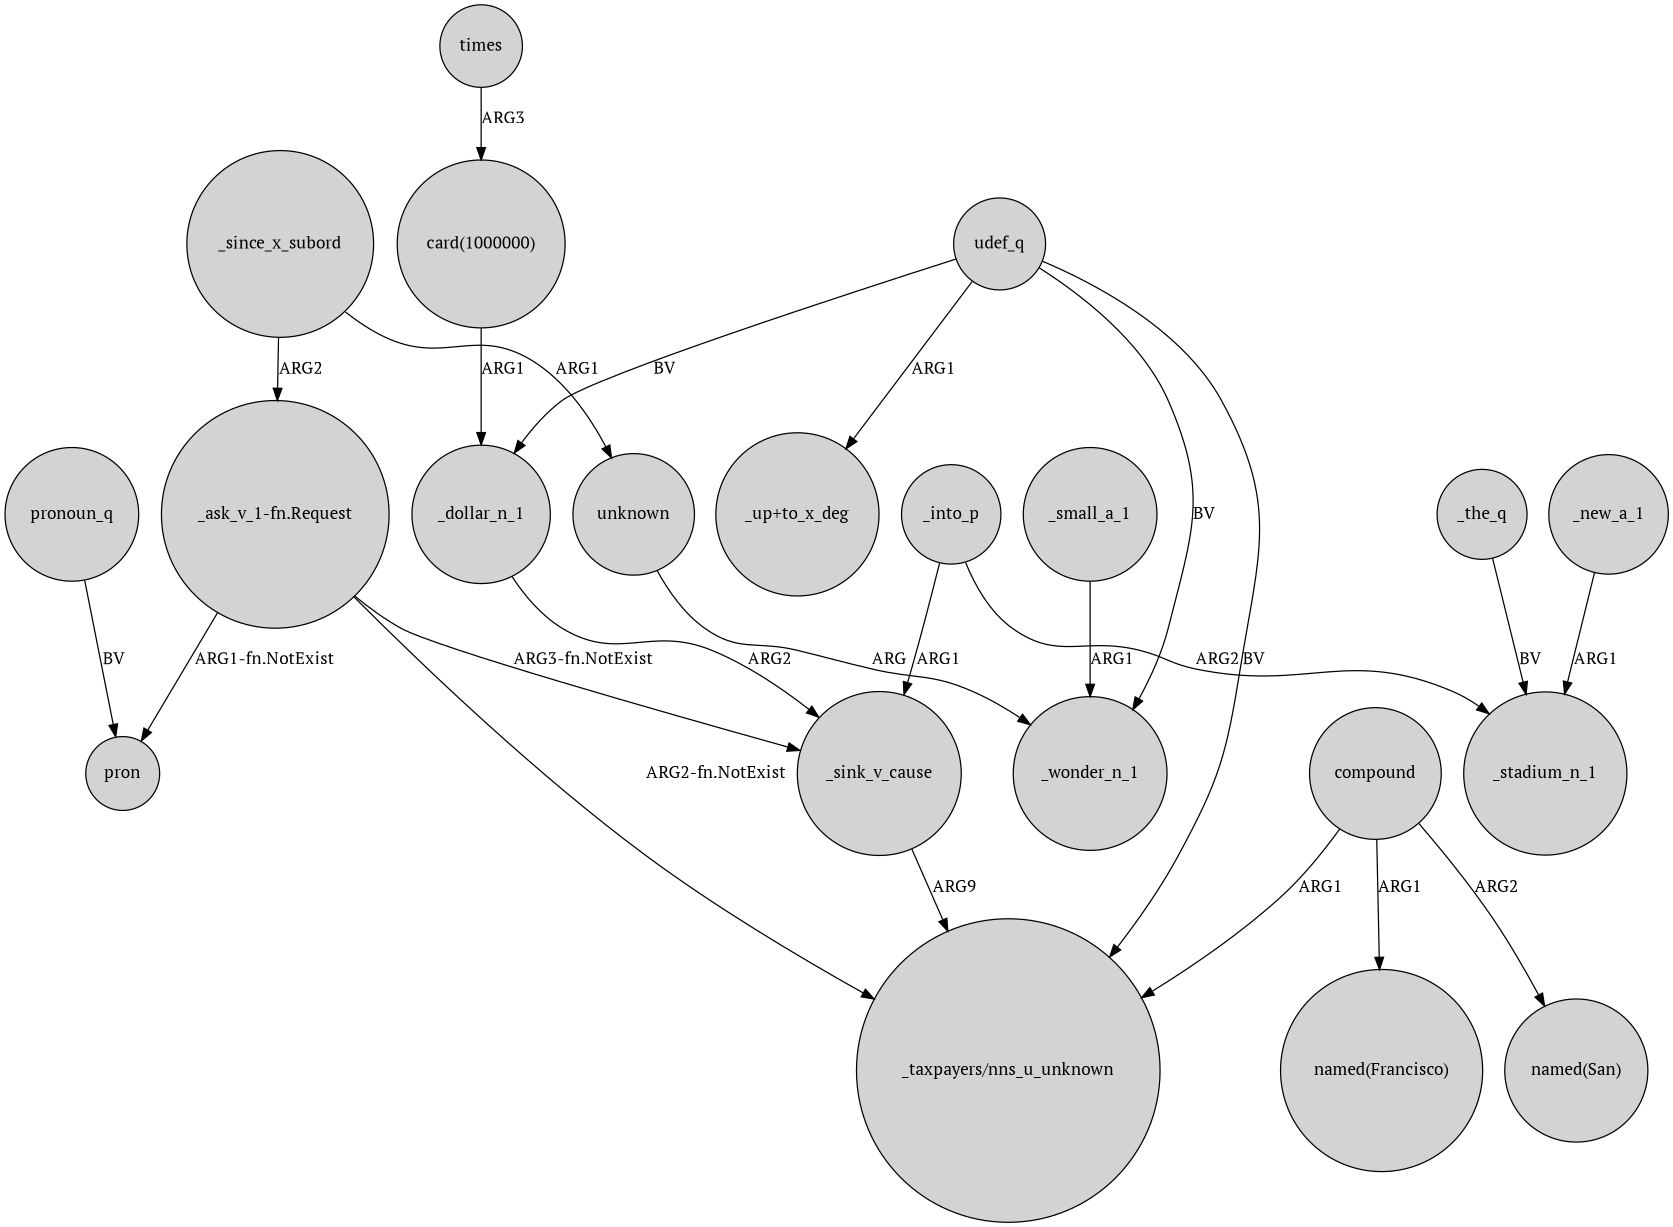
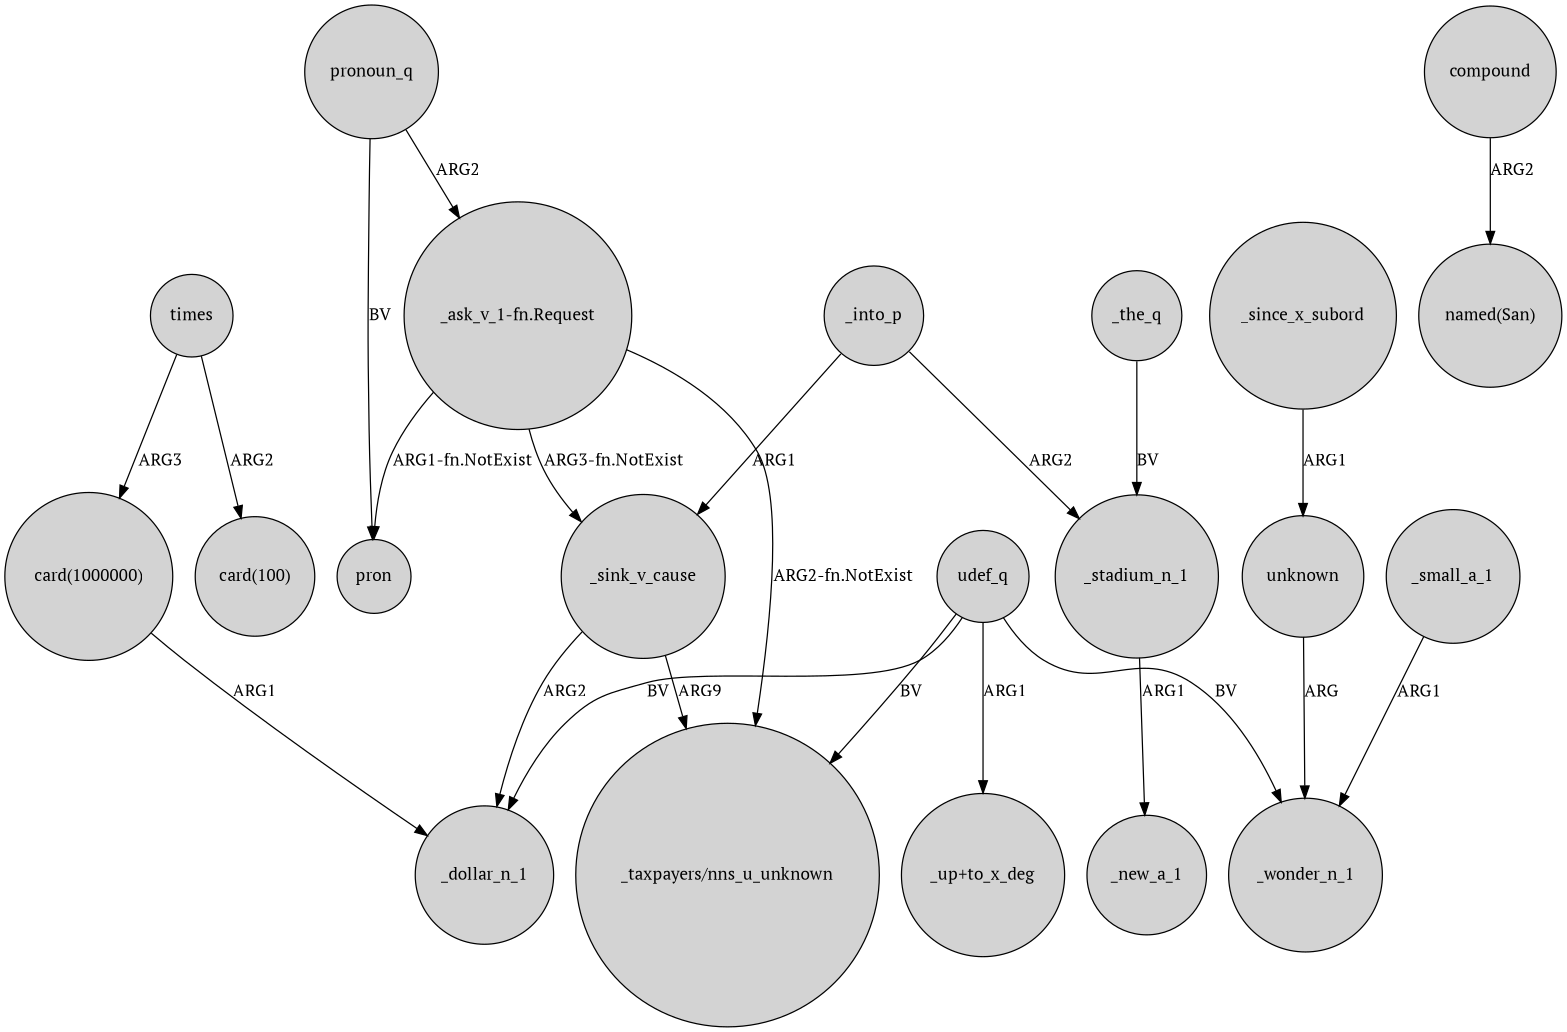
(278, 363) -> (429, 169)
none -> (255, 576)
(1581, 627) -> (1142, 730)
(657, 641) -> (530, 707)
(1254, 919) -> none
(1382, 1071) -> none
